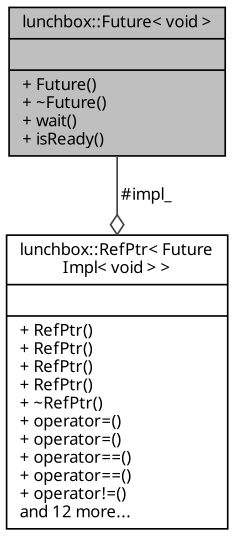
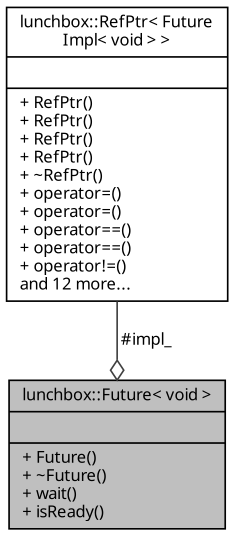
(117, 185) -> (117, 331)
